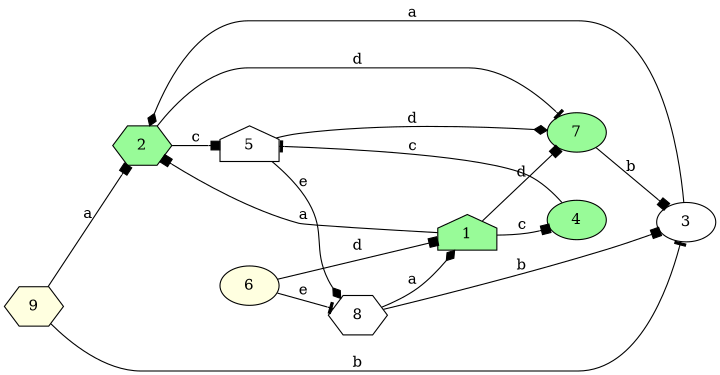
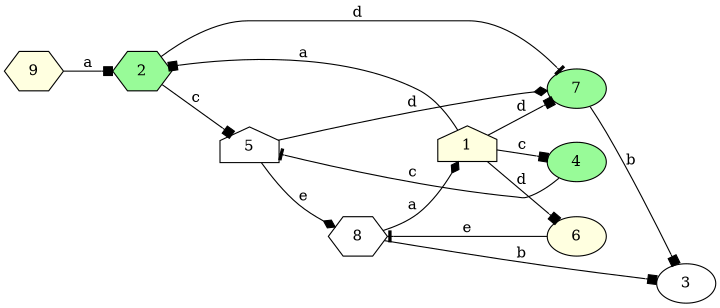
(458, 21) -> none
(467, 234) -> (467, 146)
(352, 261) -> (518, 188)
(393, 371) -> none
